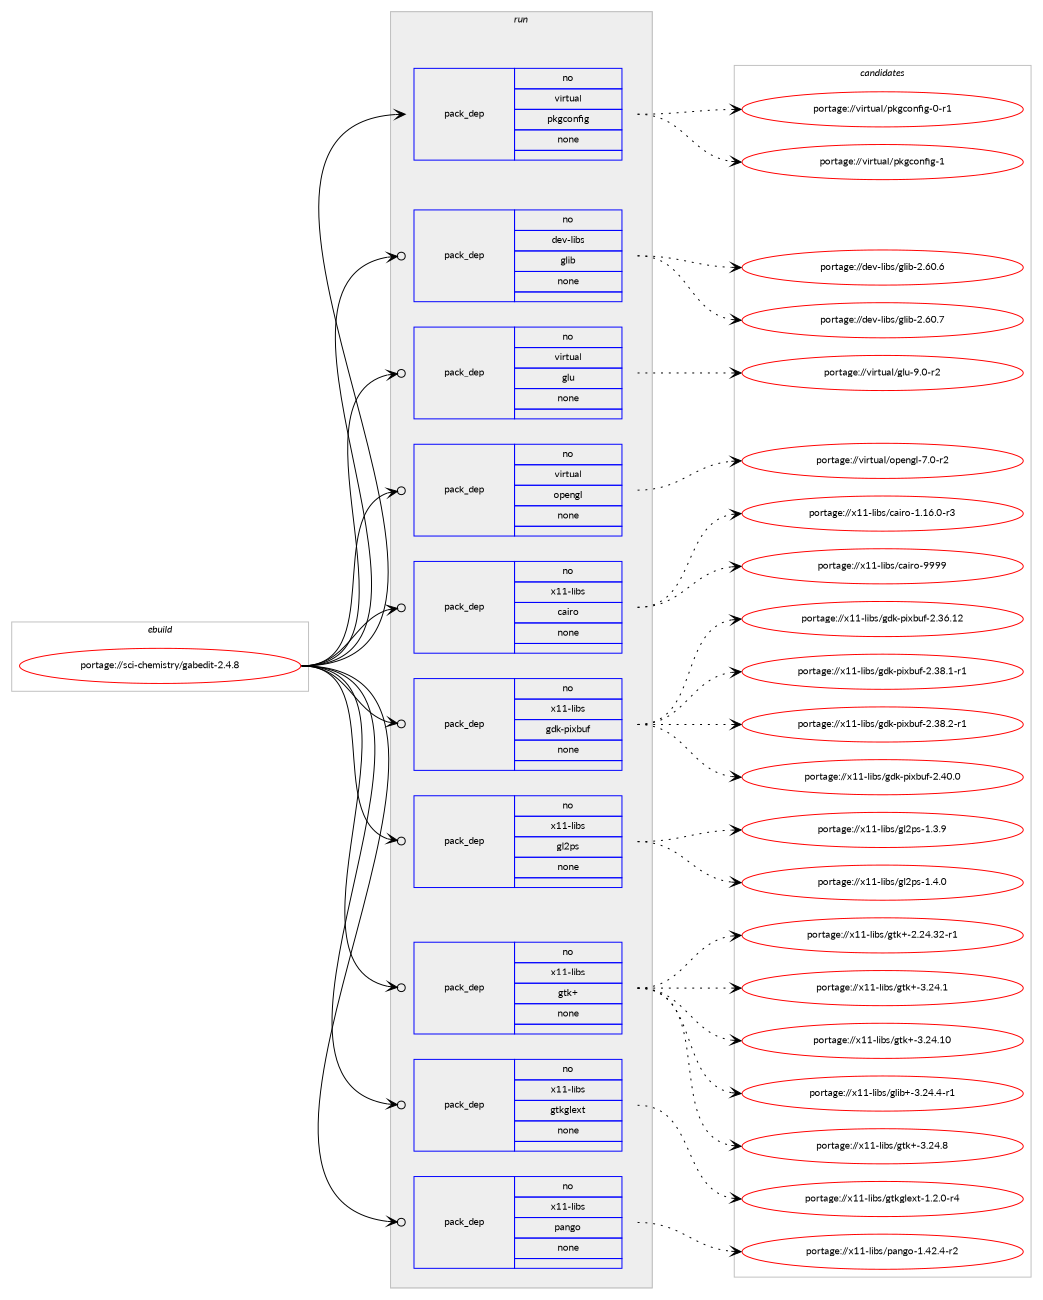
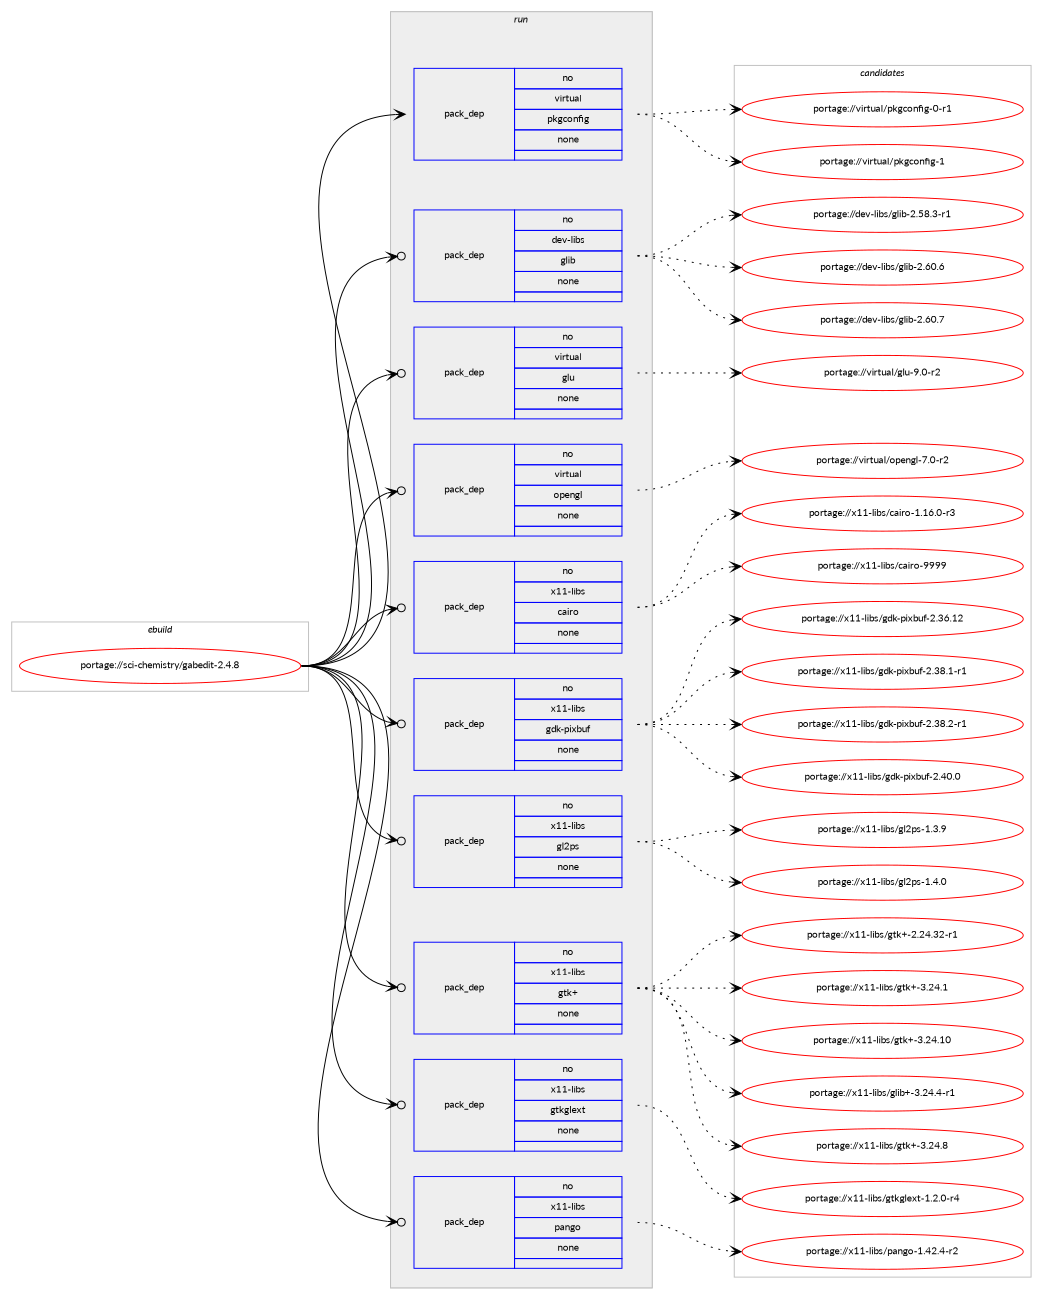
none -> (883, 215)
